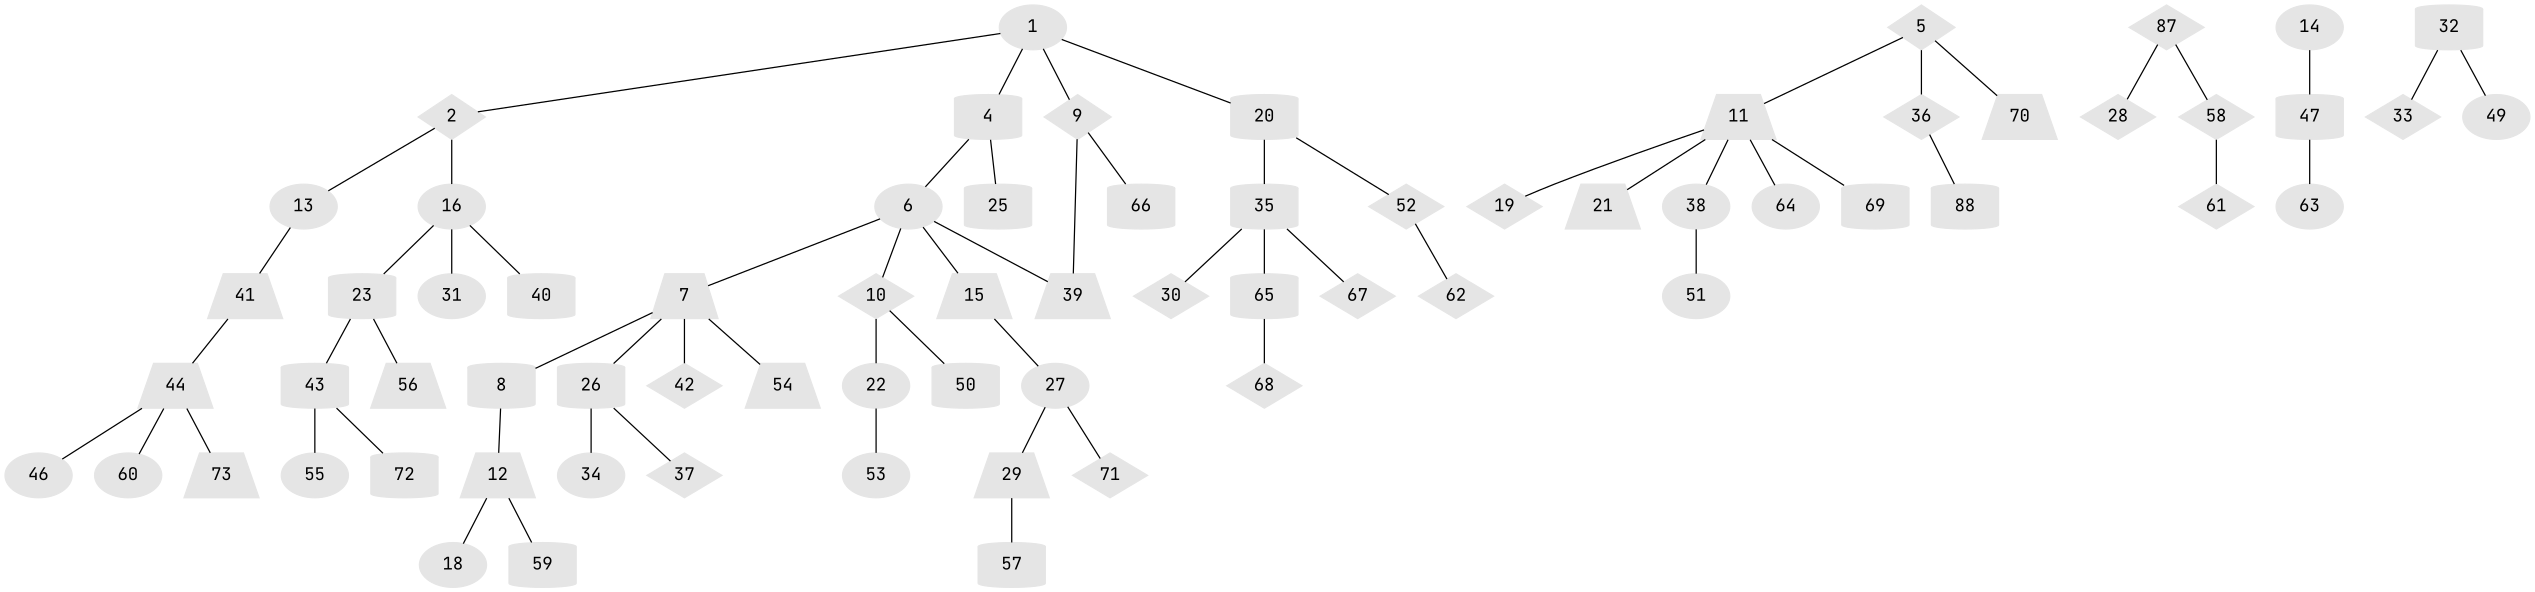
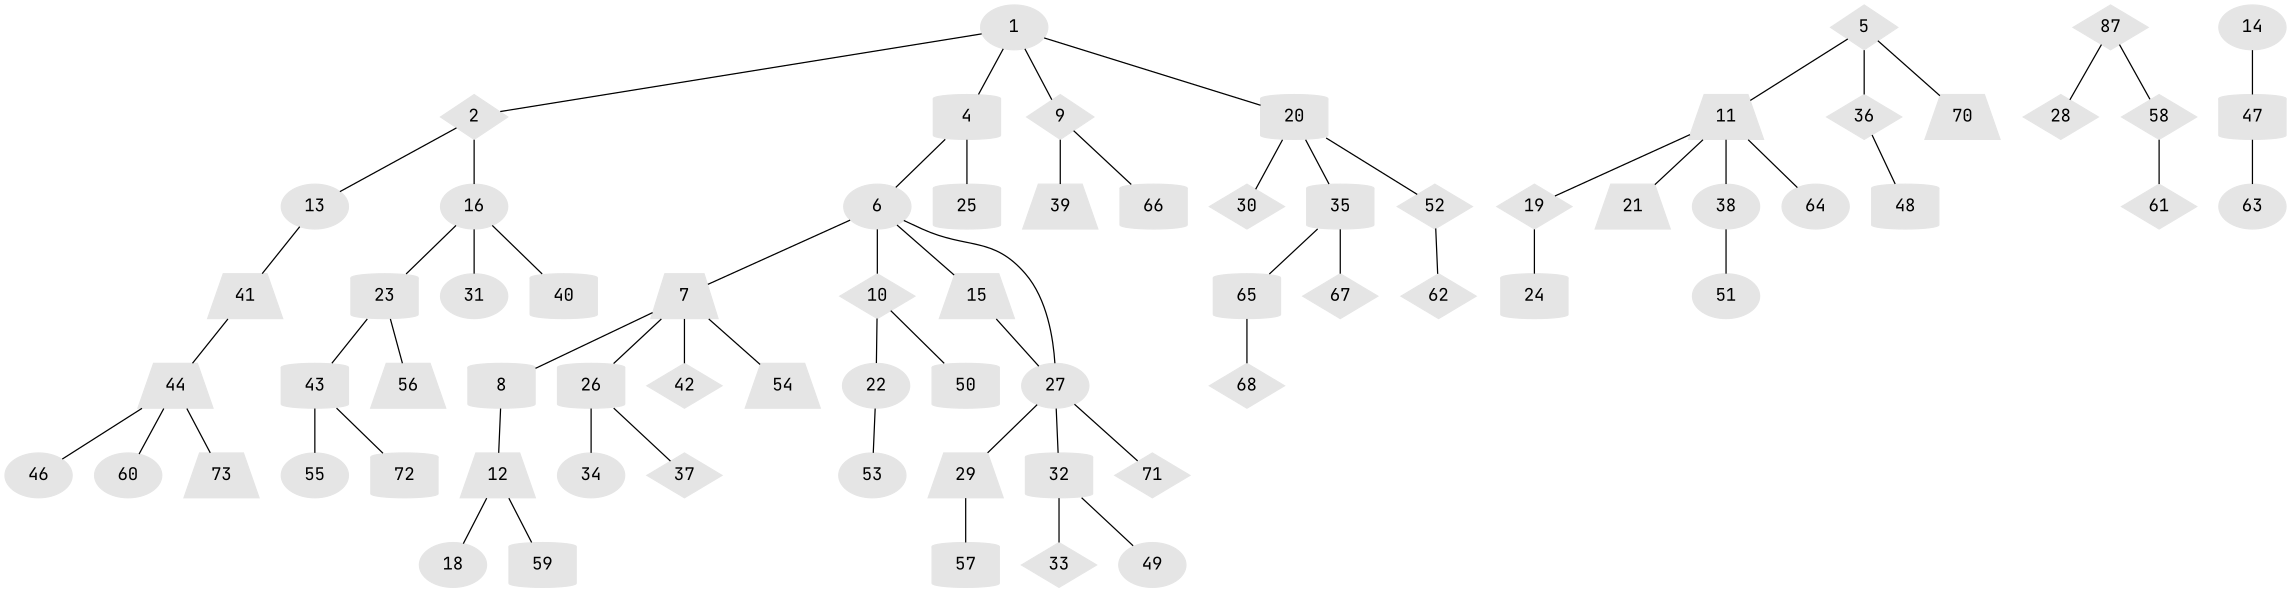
(1875, 207) -> none
(1965, 207) -> (1905, 207)
(991, 252) -> (1011, 260)
(1213, 255) -> (1269, 164)
none -> (1534, 296)
none -> (1057, 431)
